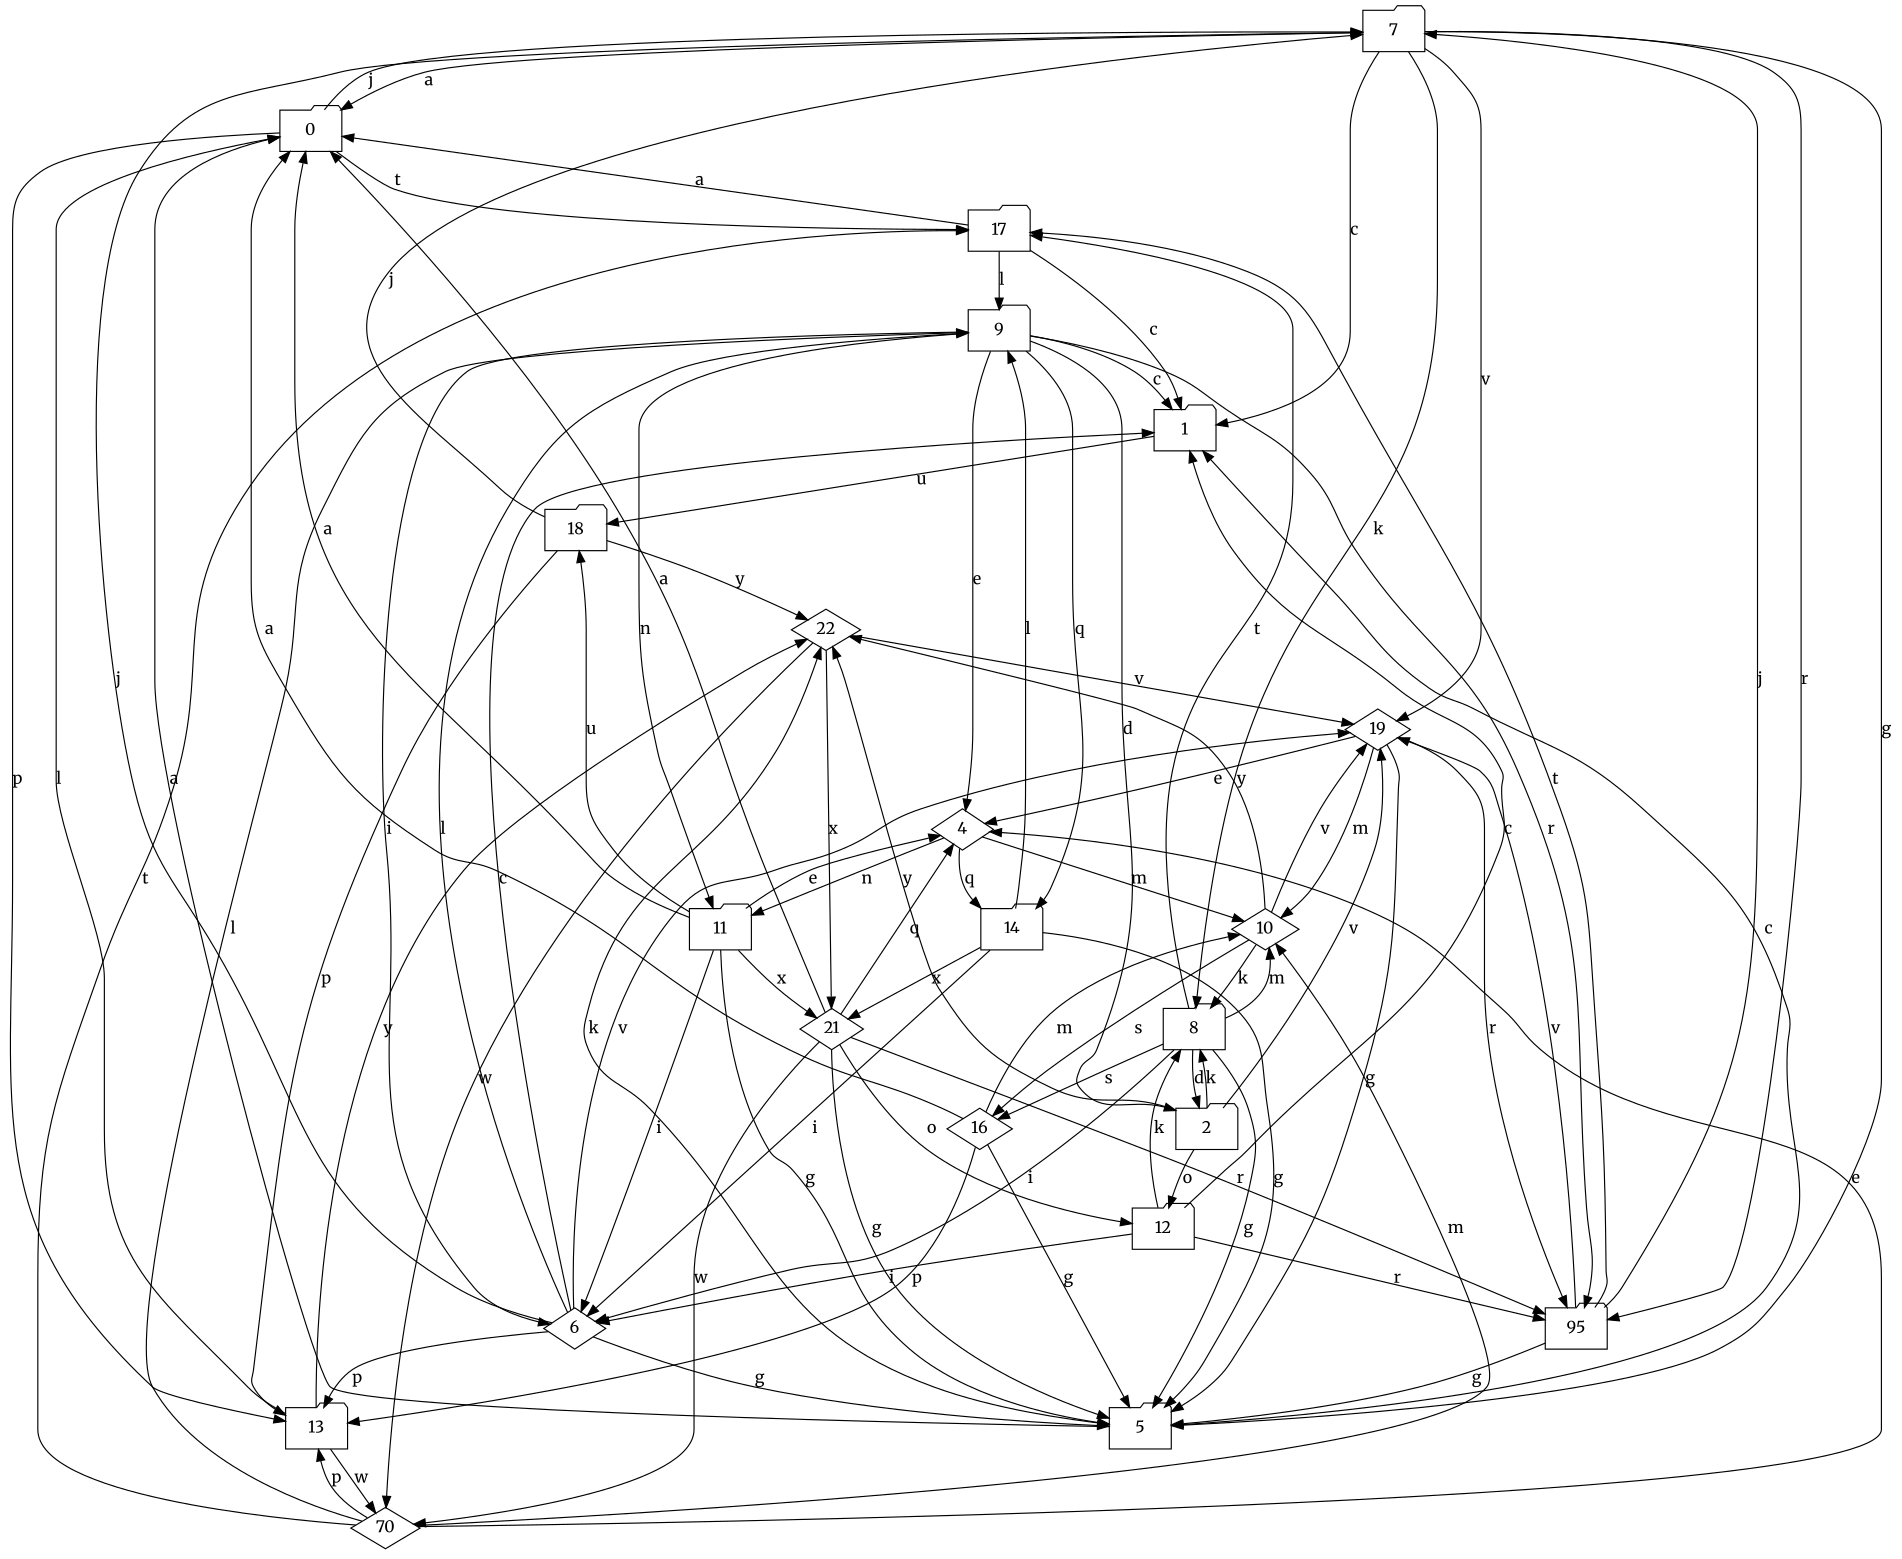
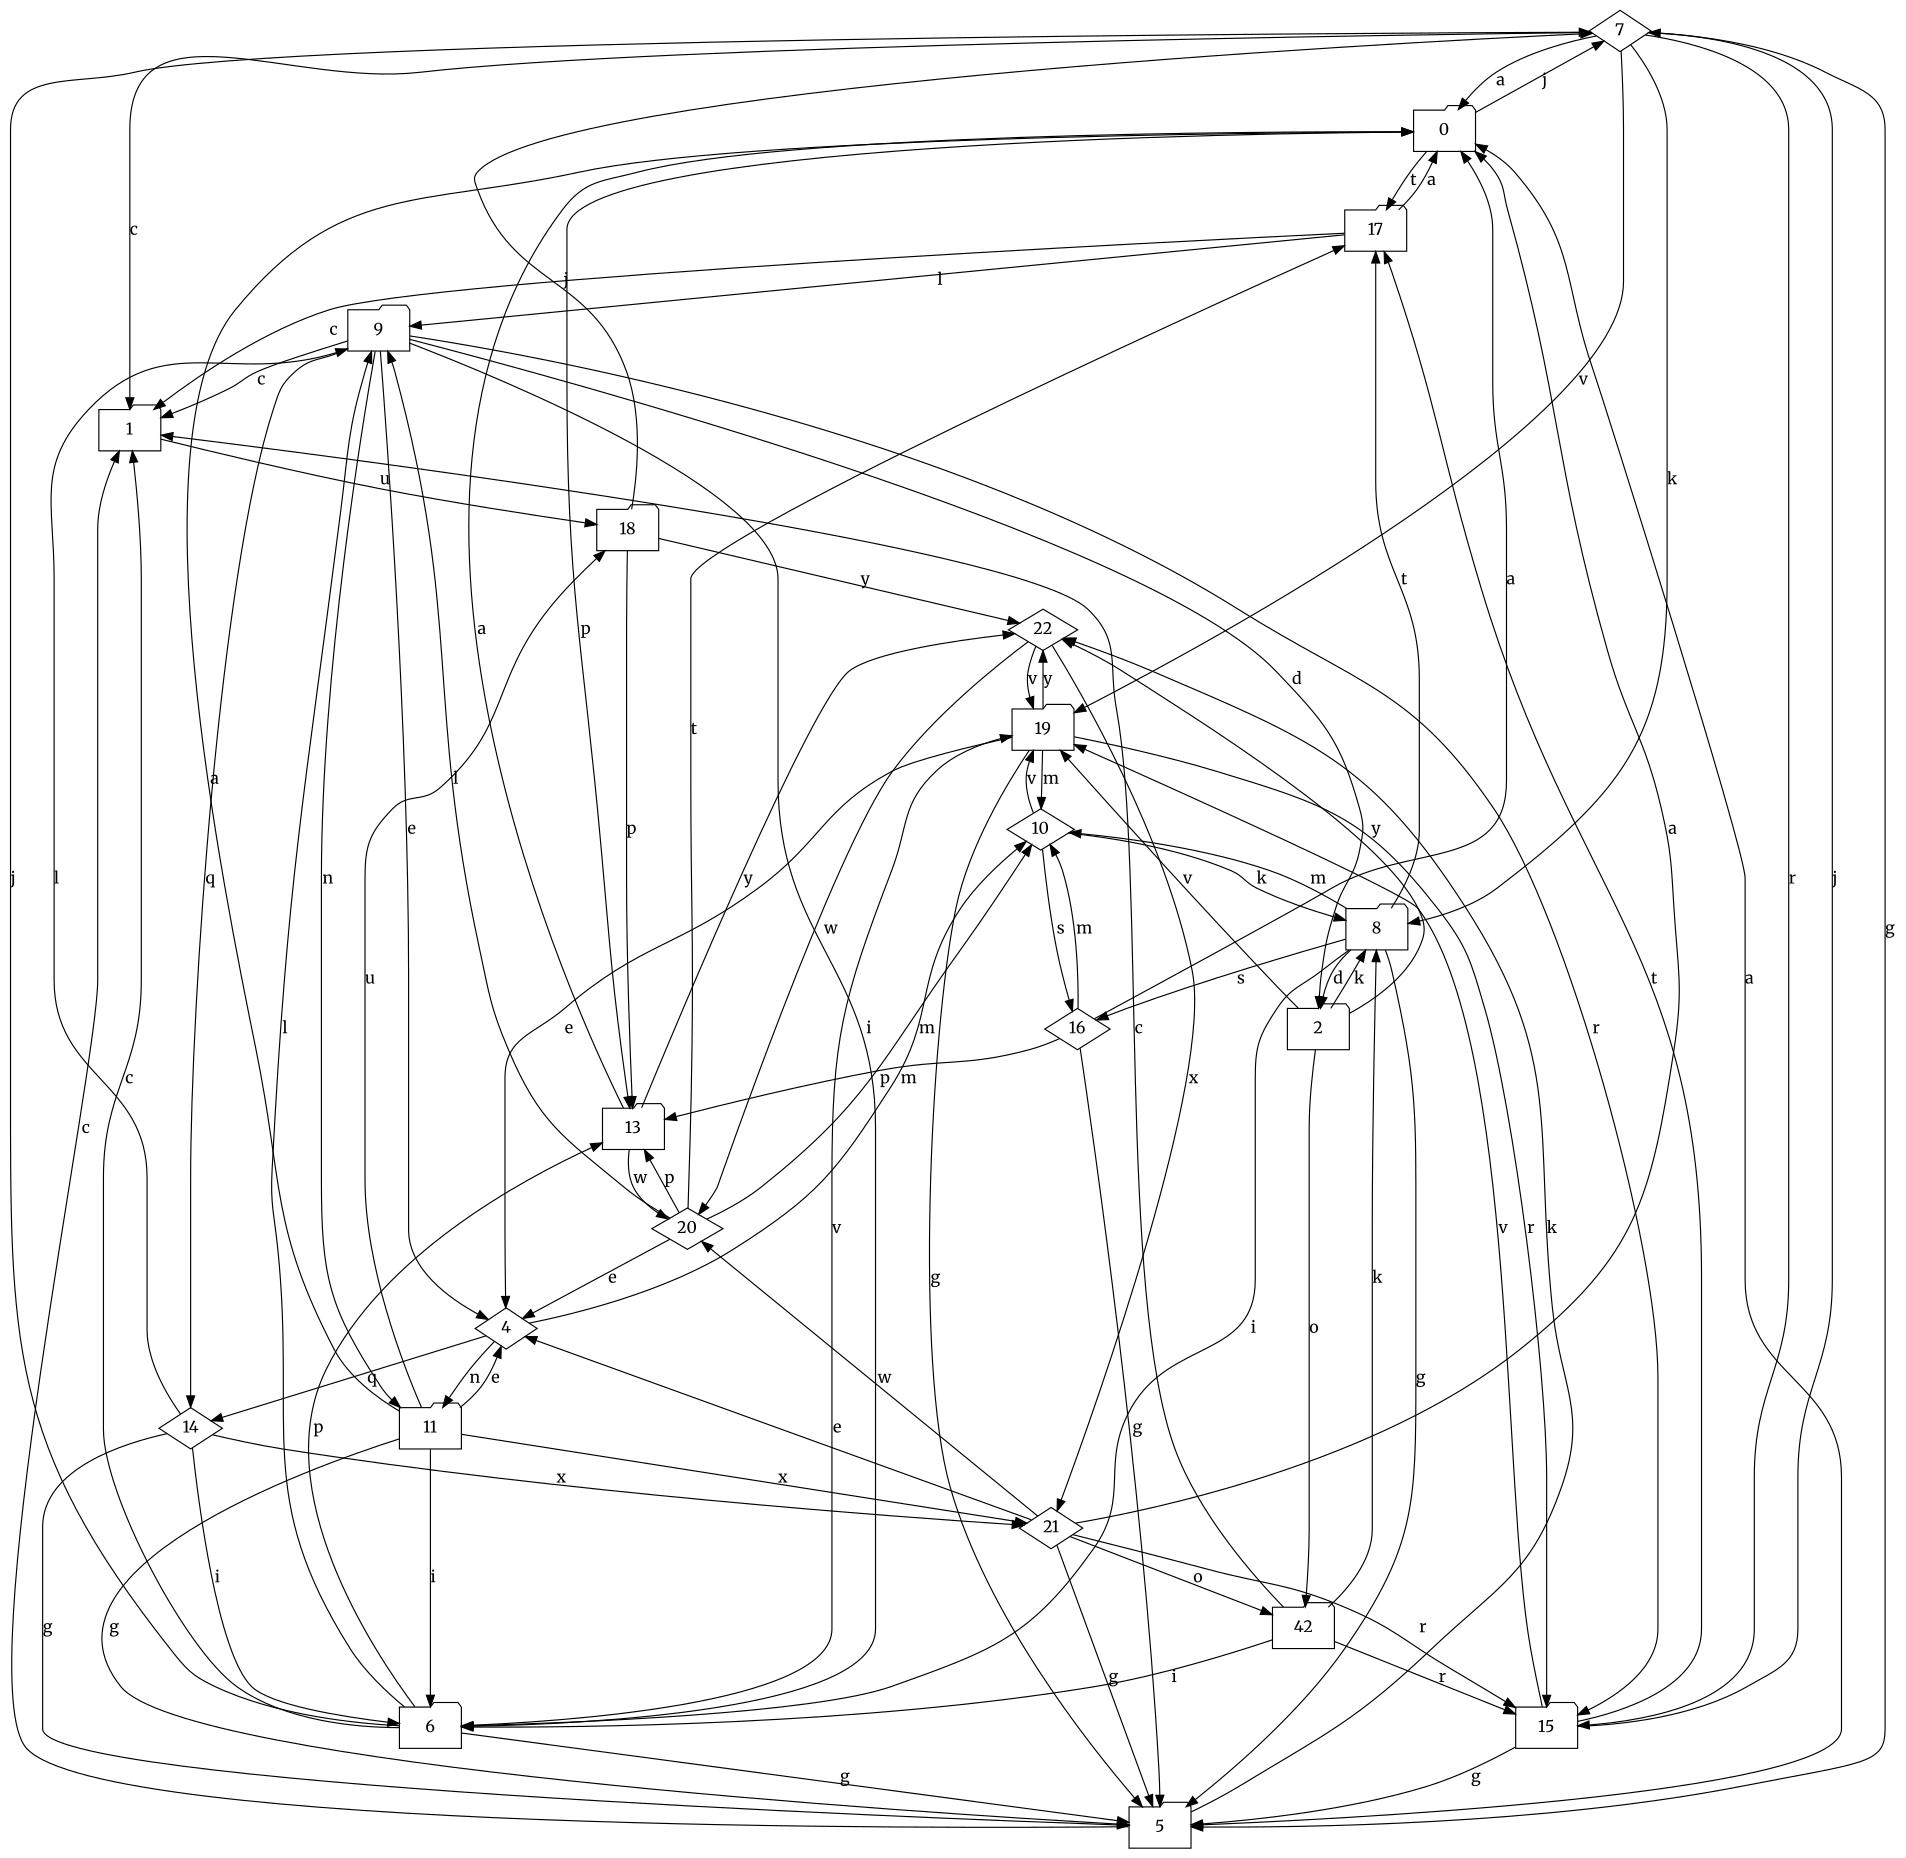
(1394, 31) -> (1620, 31)
(1136, 709) -> (1043, 686)
(1378, 730) -> (1043, 730)
(59, 780) -> (482, 630)
(915, 929) -> (838, 1428)
(1012, 929) -> (191, 1428)
(1163, 1229) -> (1303, 1628)
(575, 1328) -> (430, 1728)
(1576, 1328) -> (1547, 1728)
(385, 1528) -> (687, 1229)
